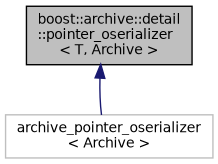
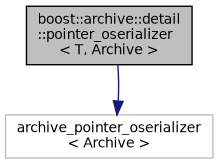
(100, 97) -> (119, 82)
